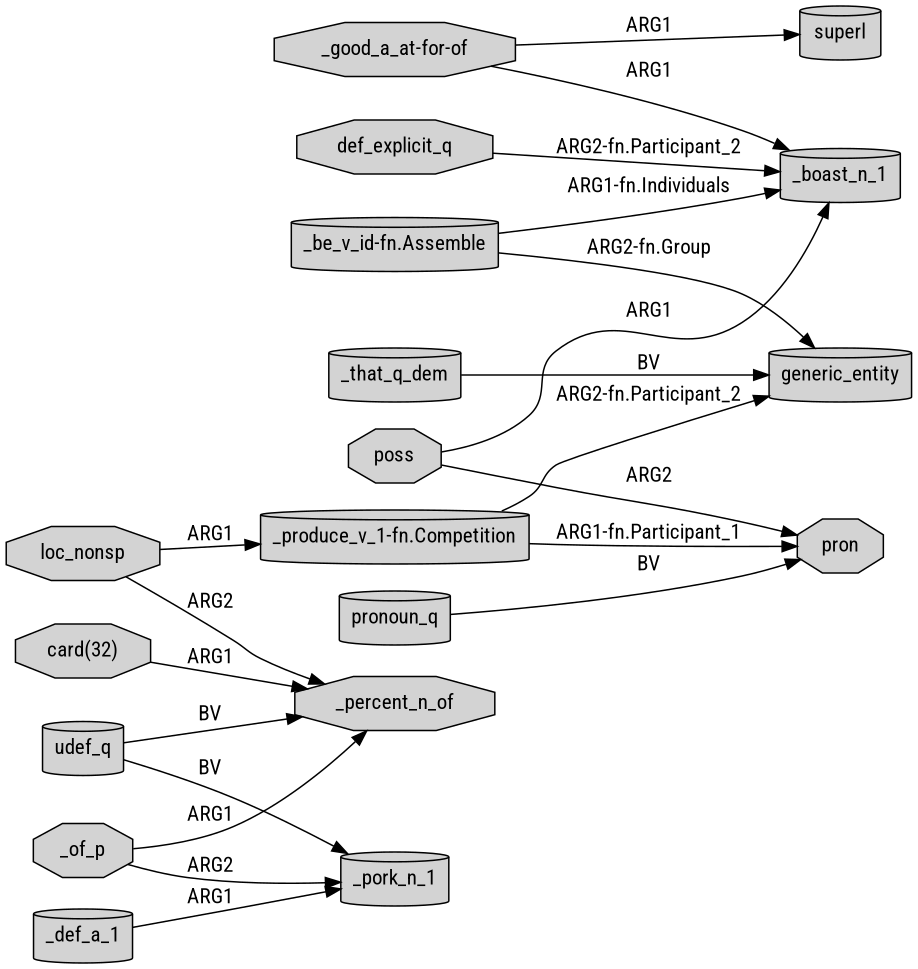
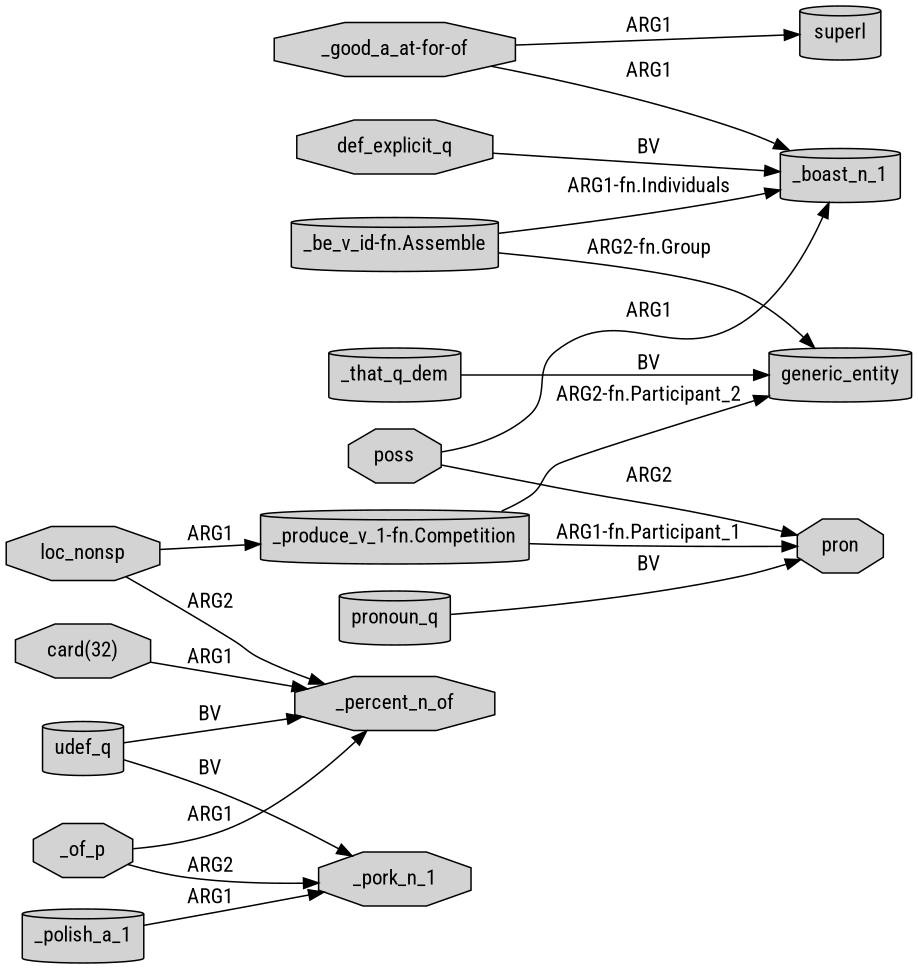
(649, 148) -> (649, 148)
(395, 879) -> (395, 879)
(83, 936) -> (83, 936)
